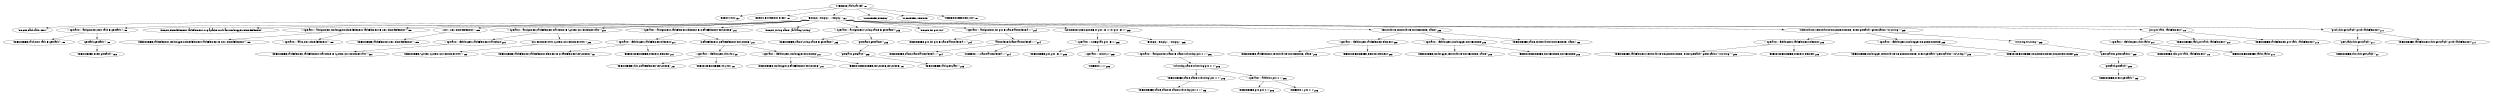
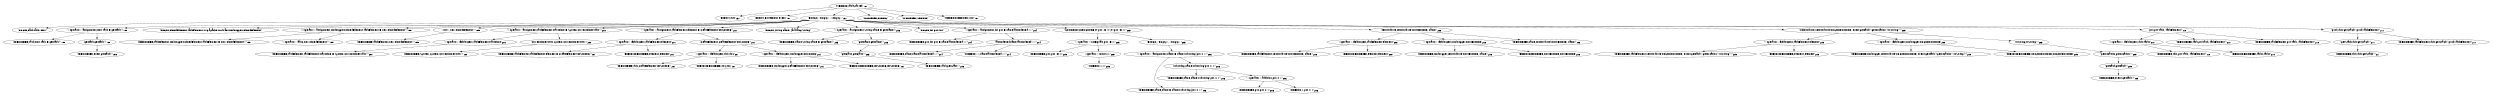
(1185, 84) -> (1157, 71)
